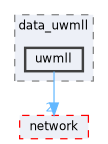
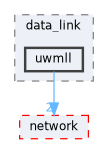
(54, 26) -> (54, 26)
